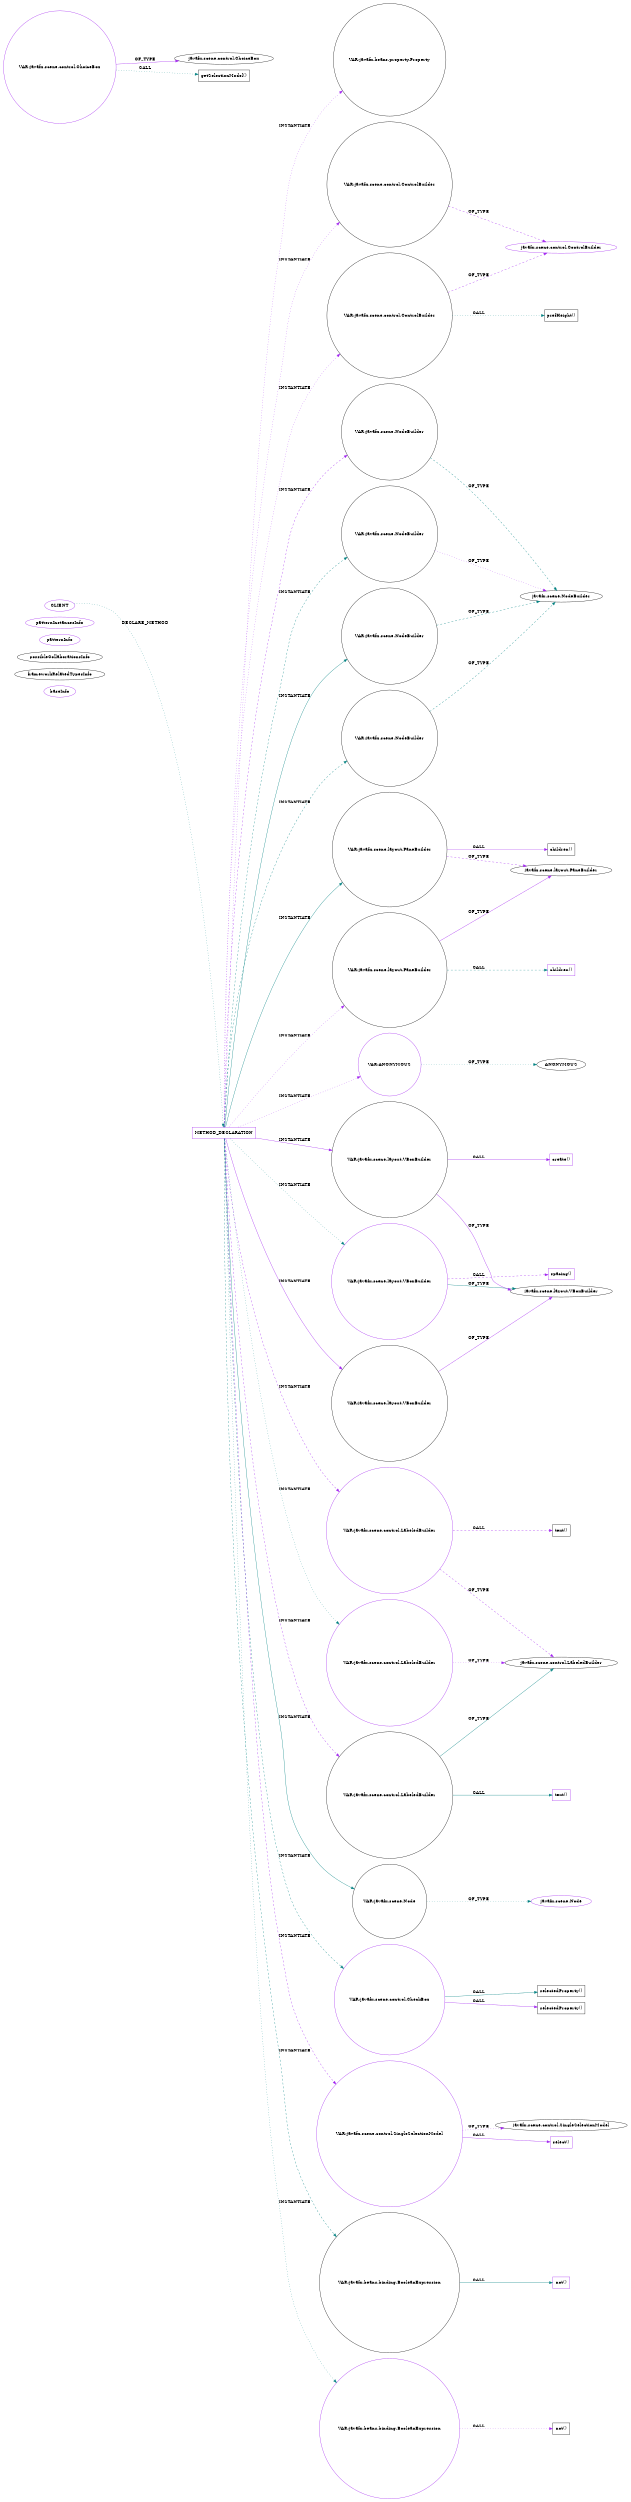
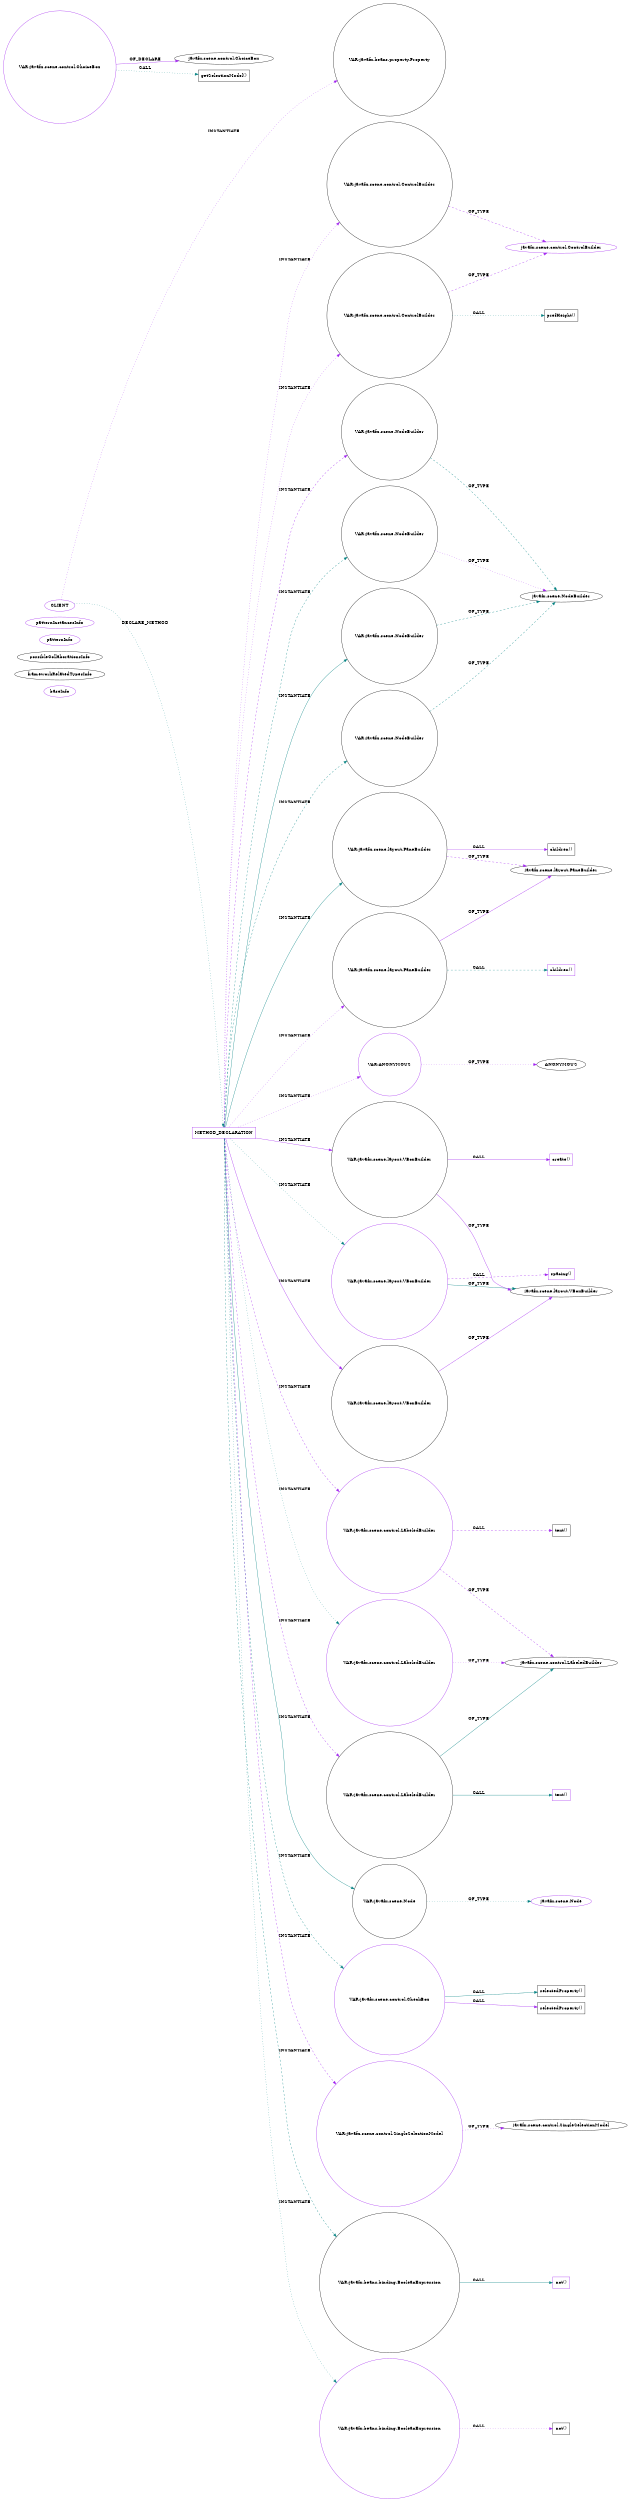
(145, 59) -> (145, 59)
(250, 575) -> (156, 316)
(477, 1065) -> (477, 1065)
(561, 2142) -> none
